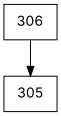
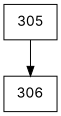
(30, 53) -> (30, 53)
